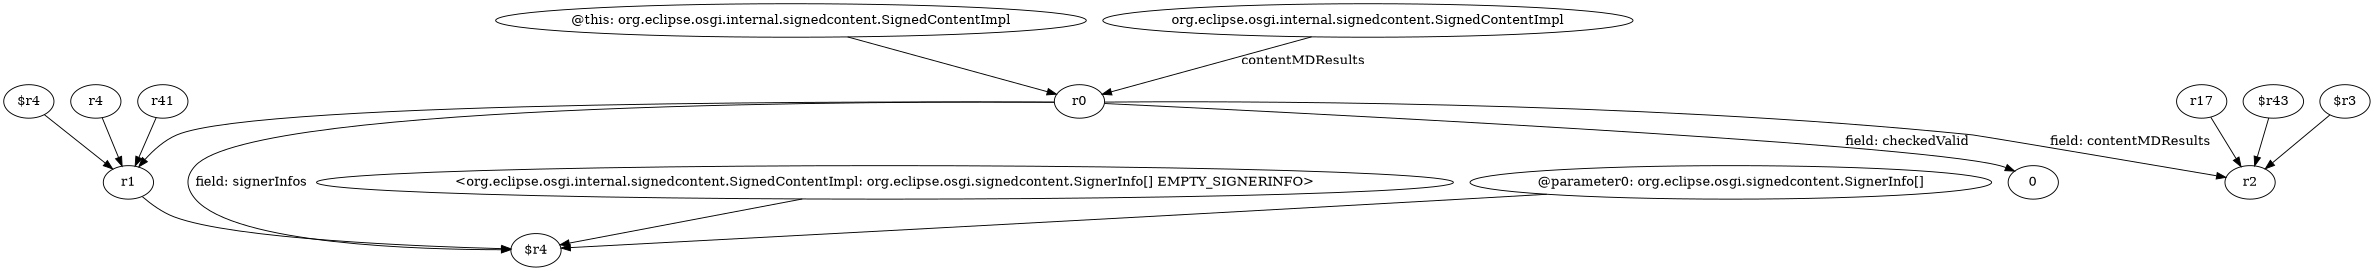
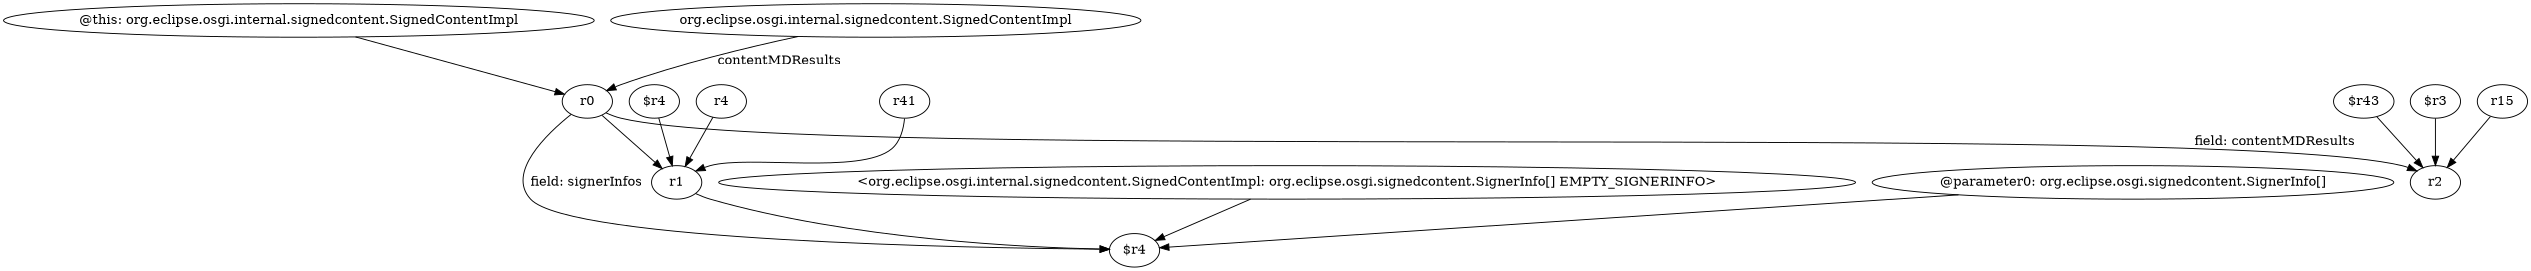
(2202, 101) -> (2502, 101)
(2033, 182) -> none
